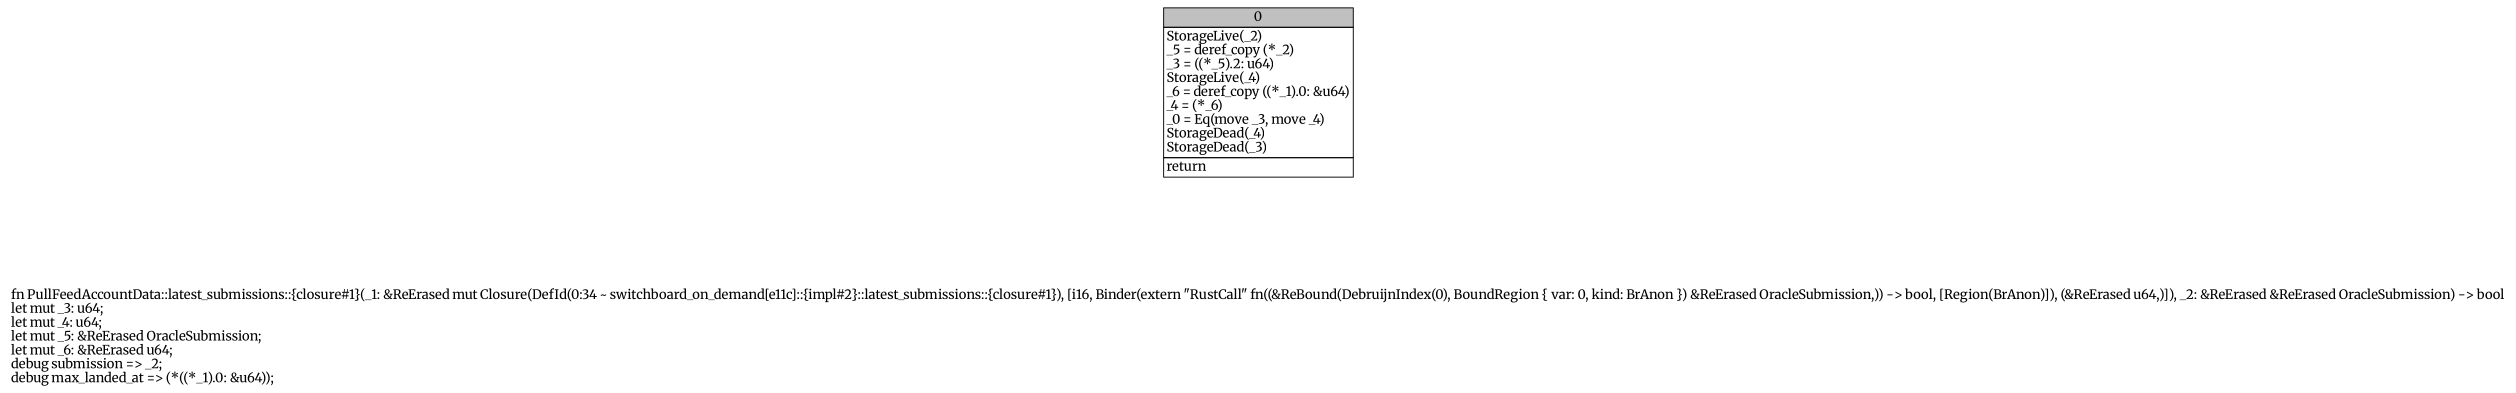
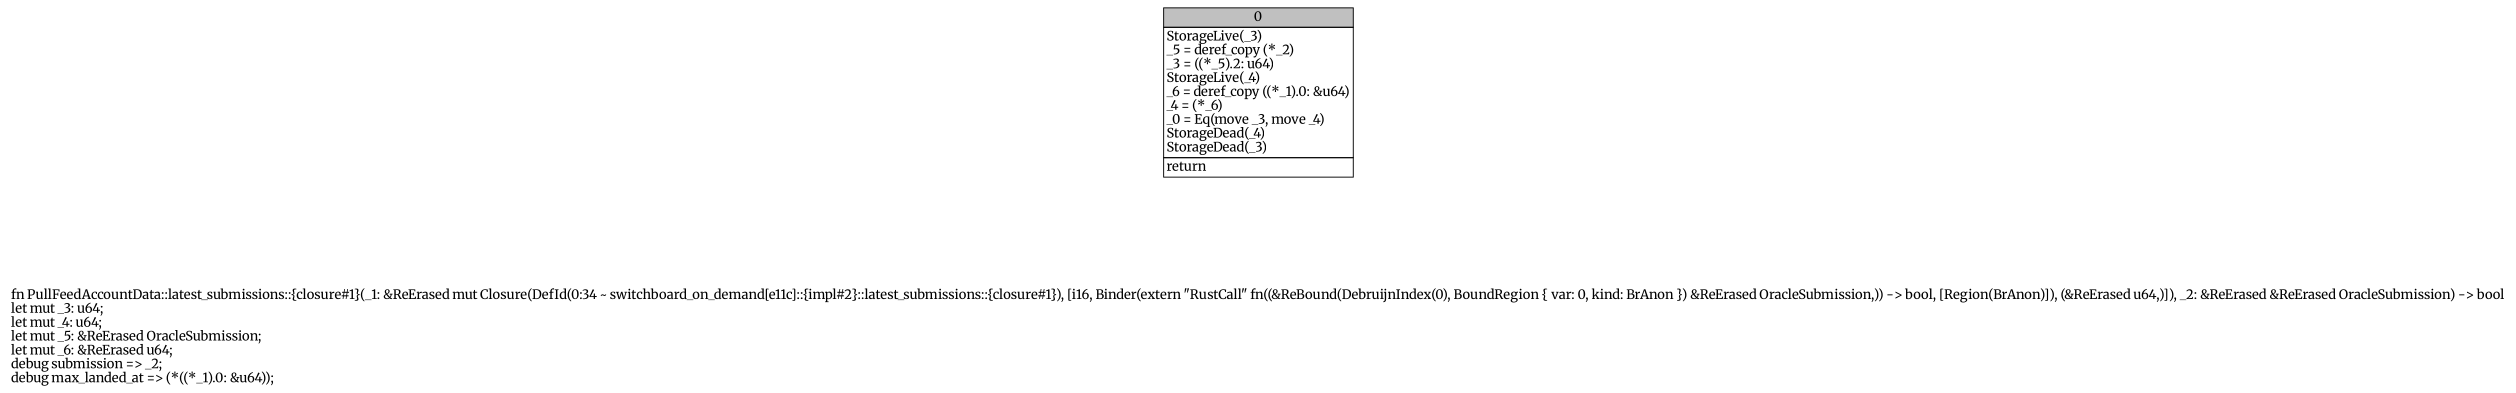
(1215, 37) -> (1215, 37)
